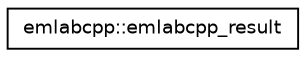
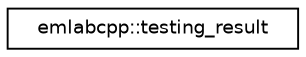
(153, 29) -> (153, 29)
